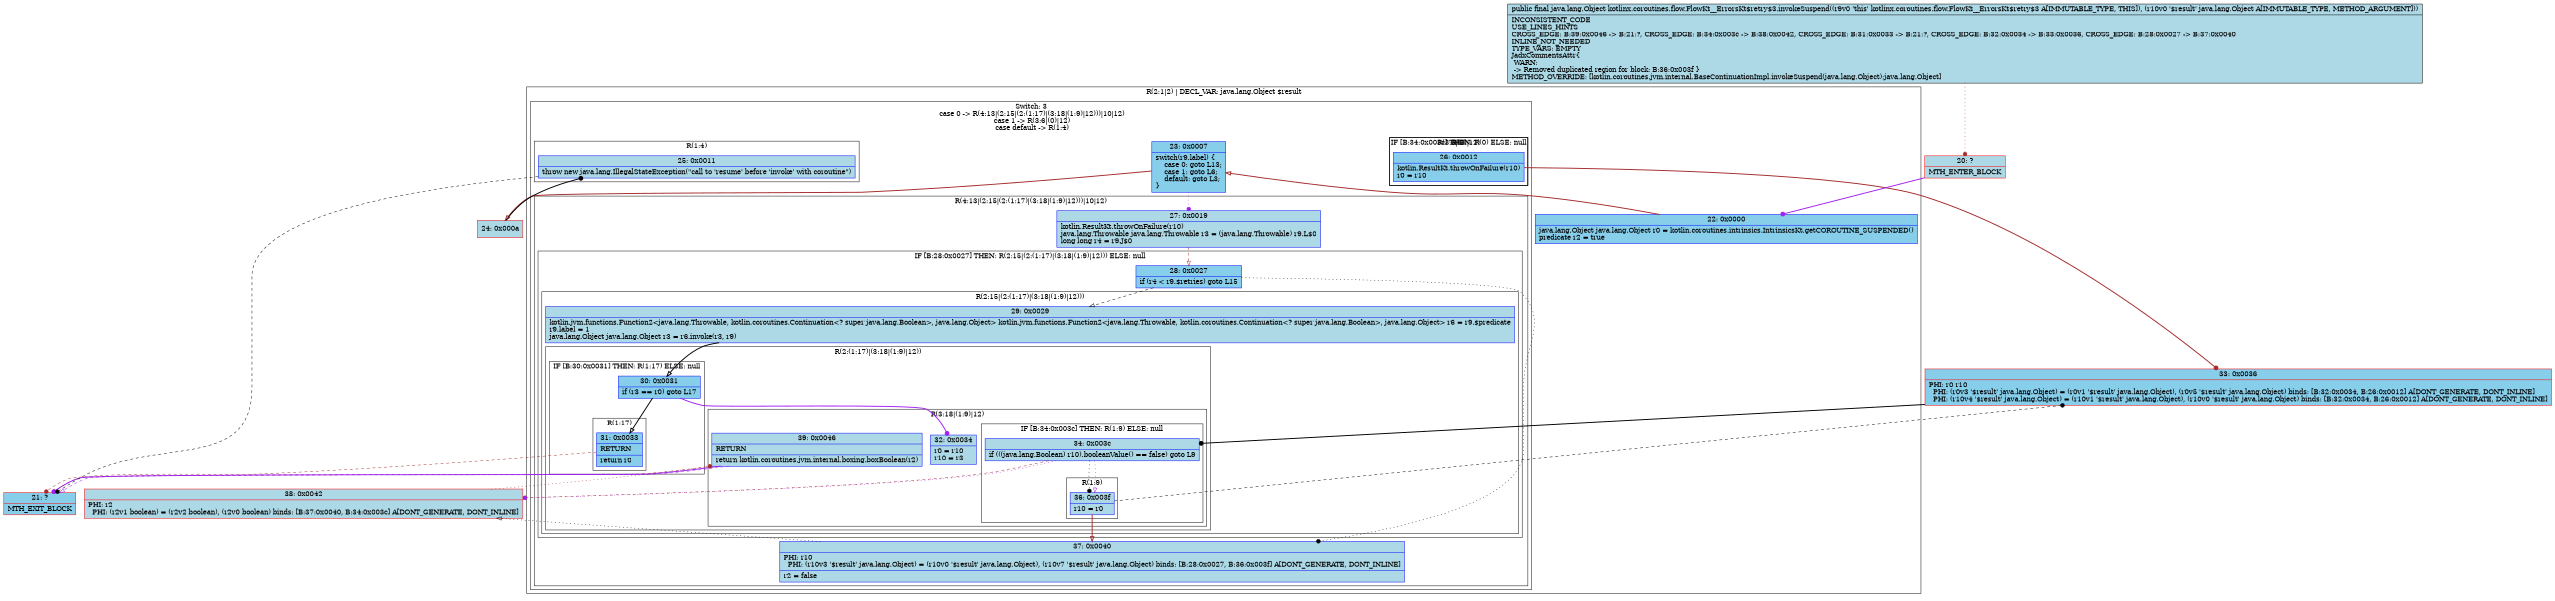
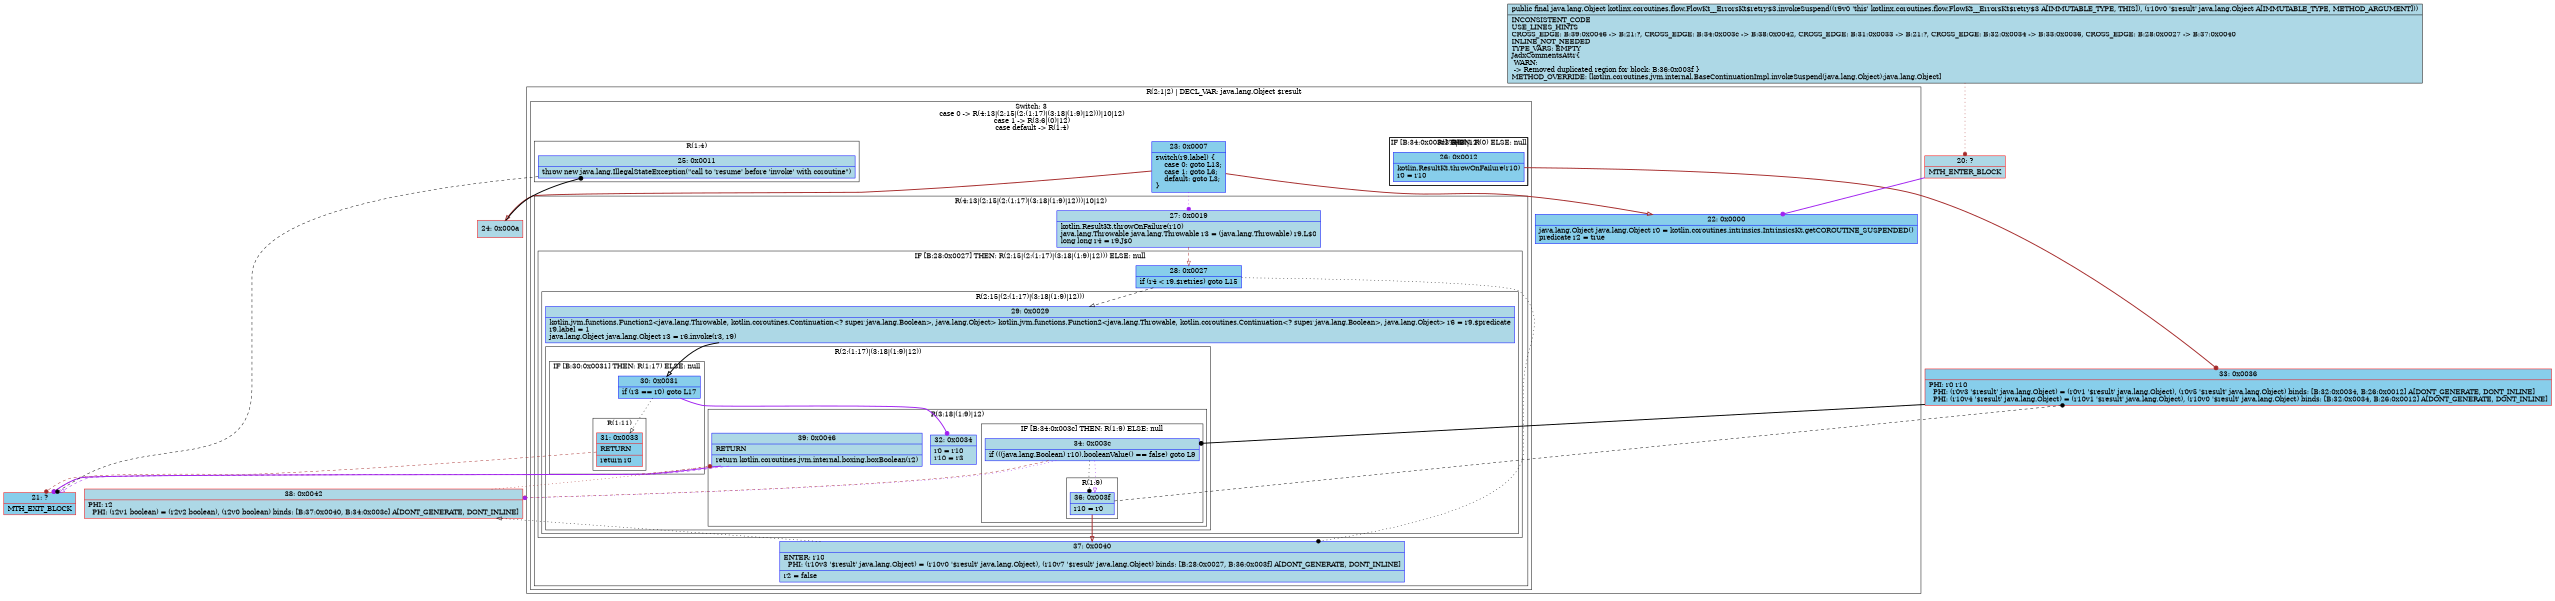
(1402, 193) -> (1394, 193)
(643, 414) -> (643, 414)
(619, 424) -> (619, 424)
(619, 450) -> (619, 450)
(799, 558) -> (805, 558)
